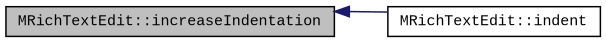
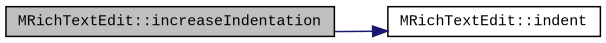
(369, 12) -> (354, 32)
